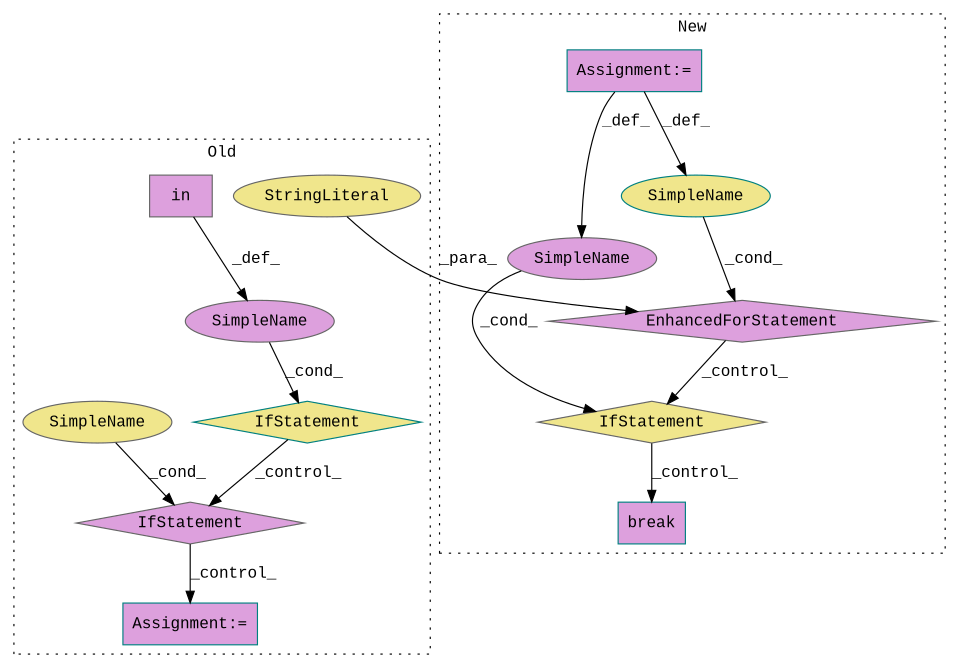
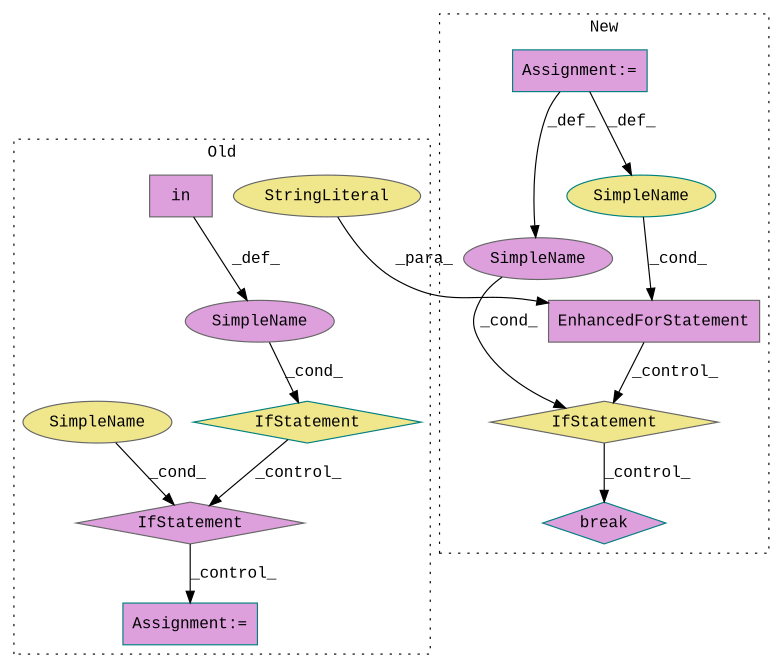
(742, 321) -> (654, 321)
(652, 523) -> (604, 523)
